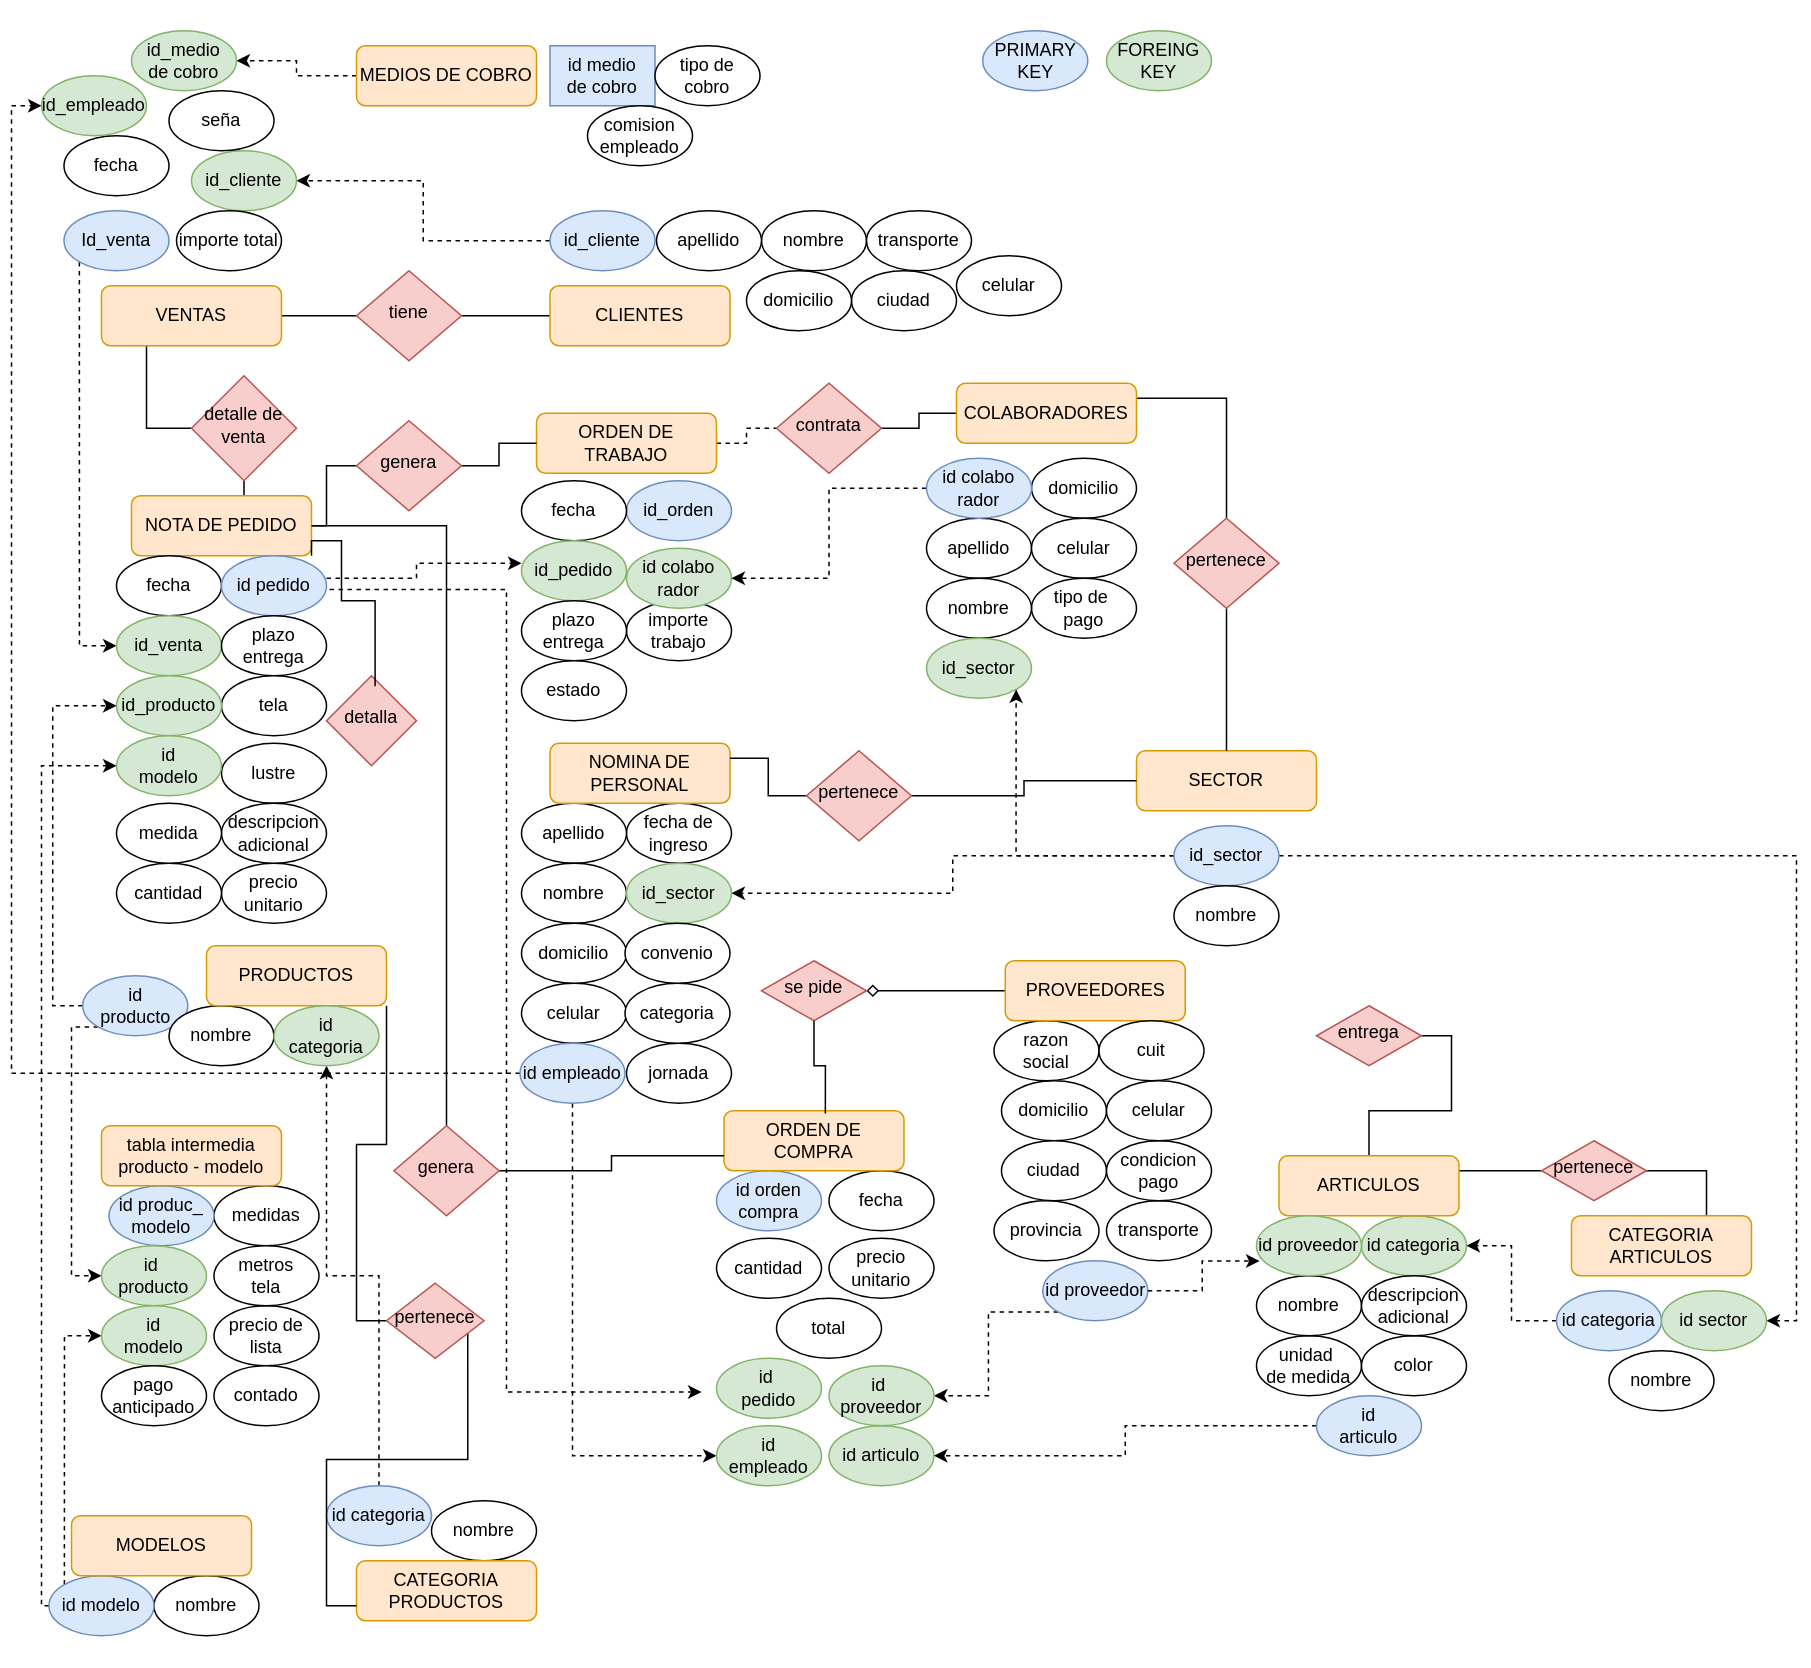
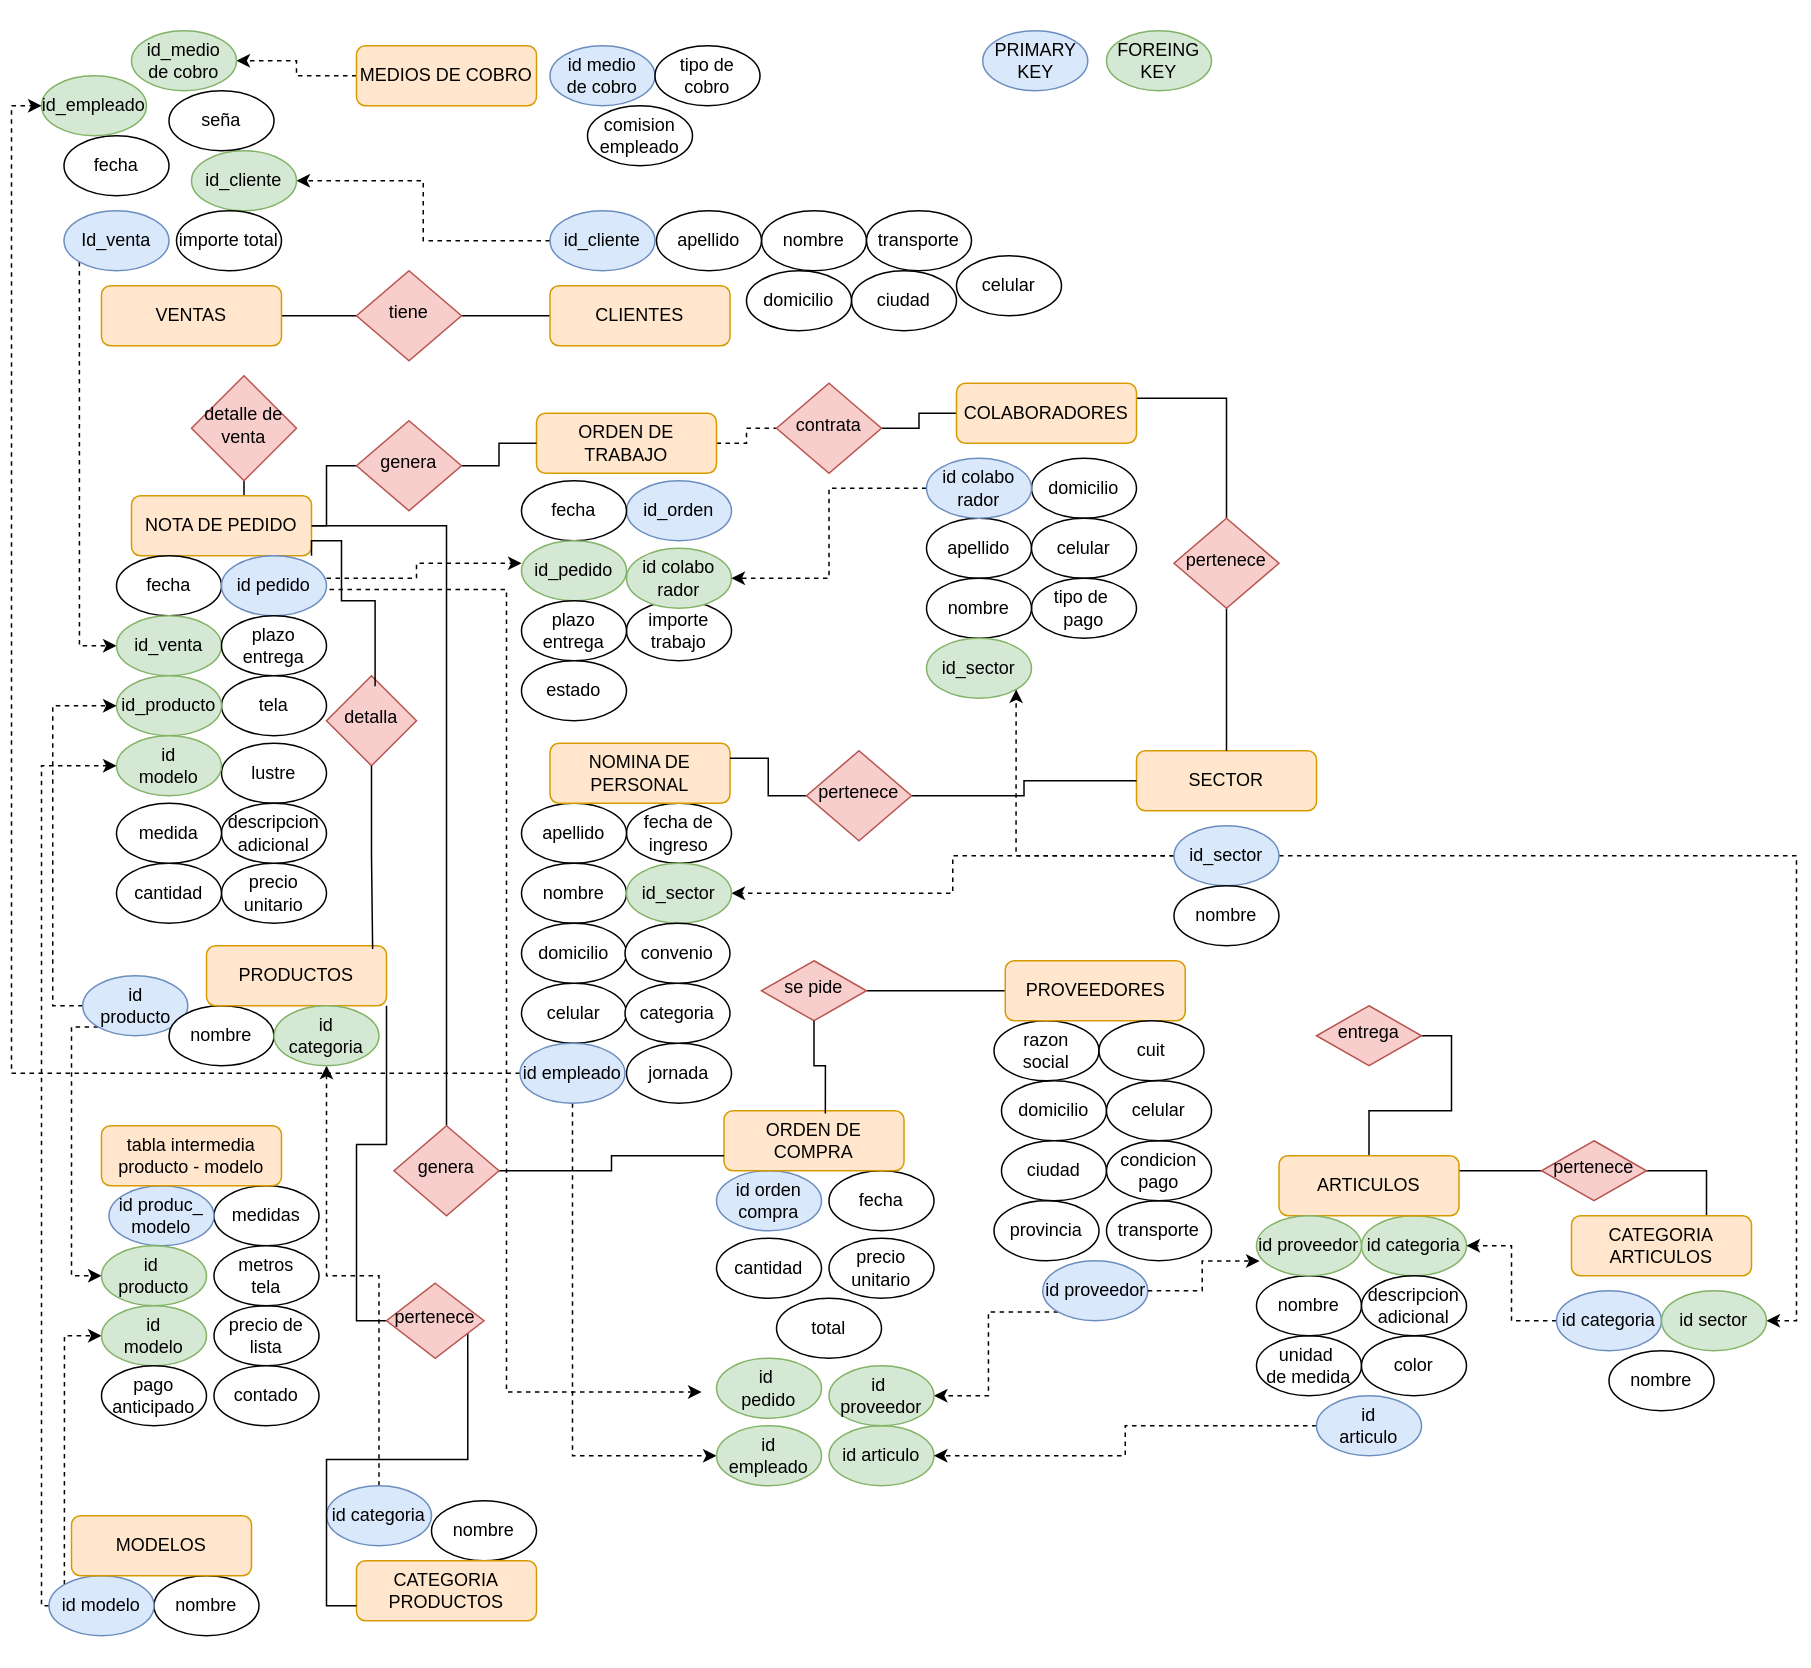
(602, 76) -> (602, 76)
(146, 409) -> none
none -> (371, 857)
(879, 991) -> (873, 991)
